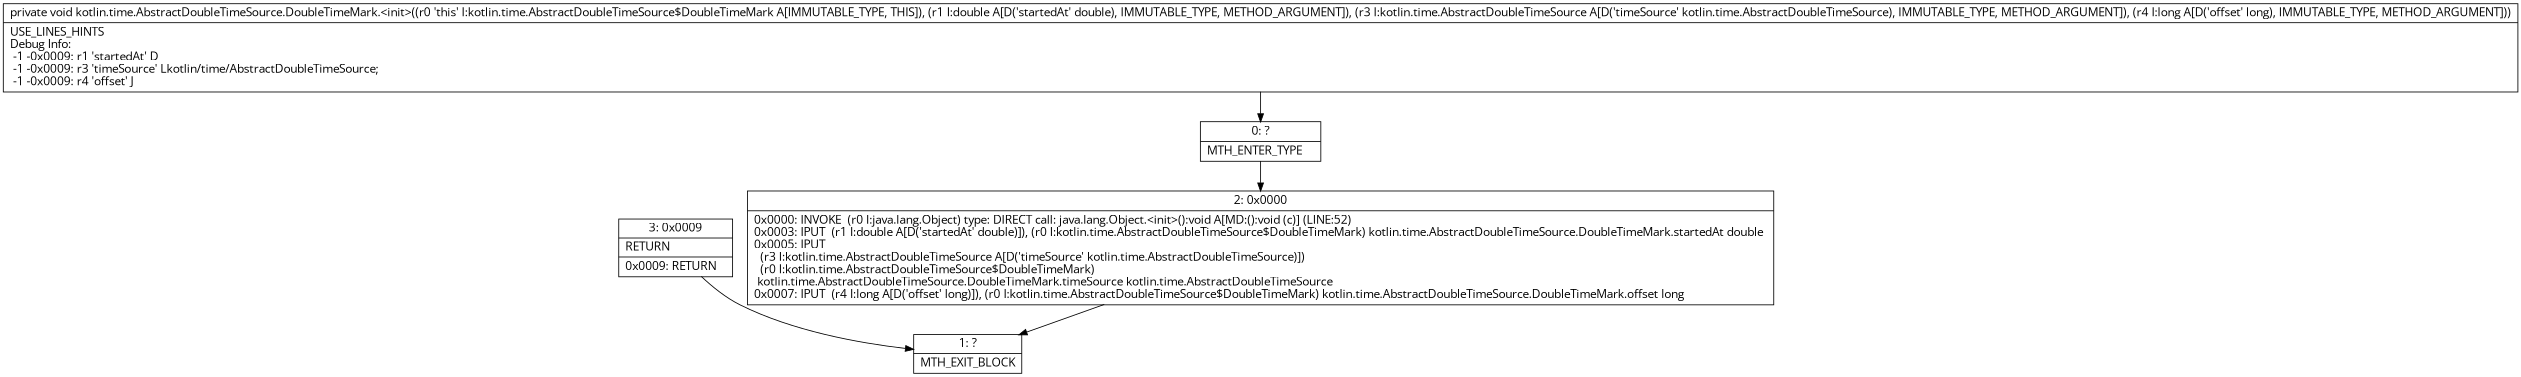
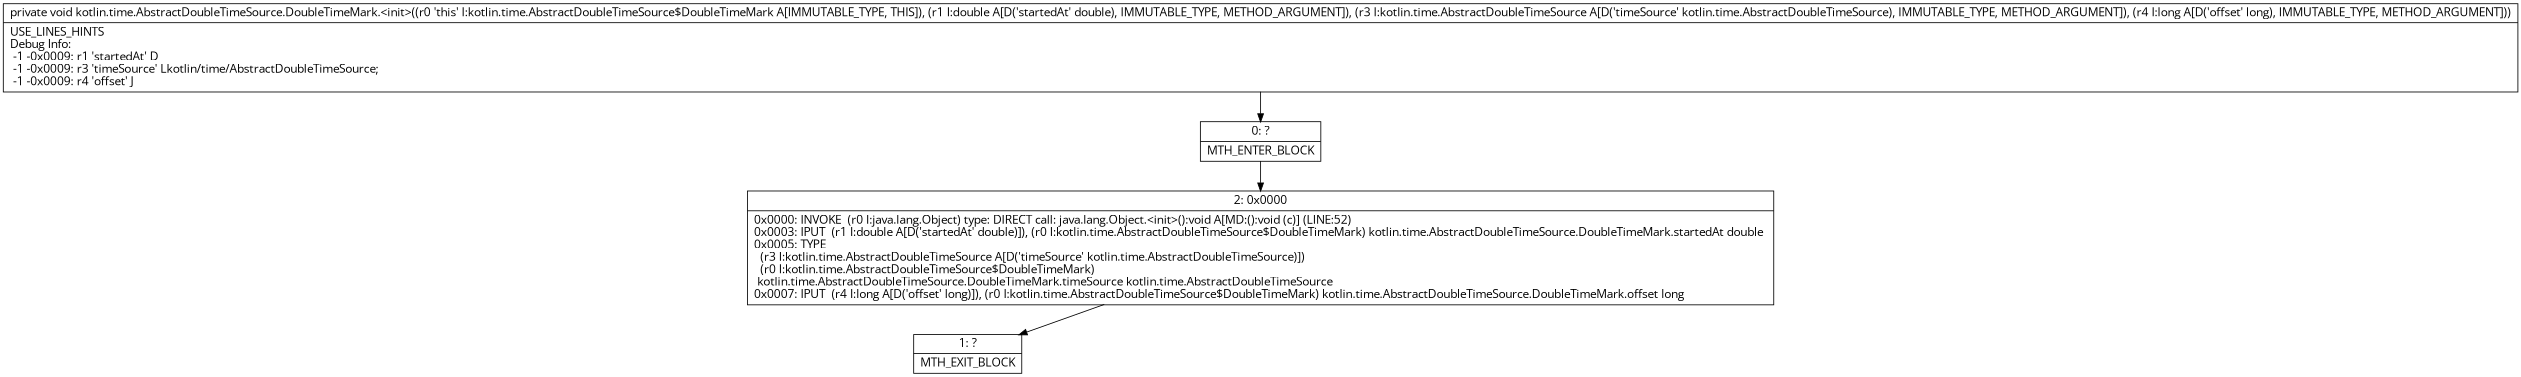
(1255, 151) -> (1261, 151)
(793, 245) -> (793, 245)
(676, 248) -> none
